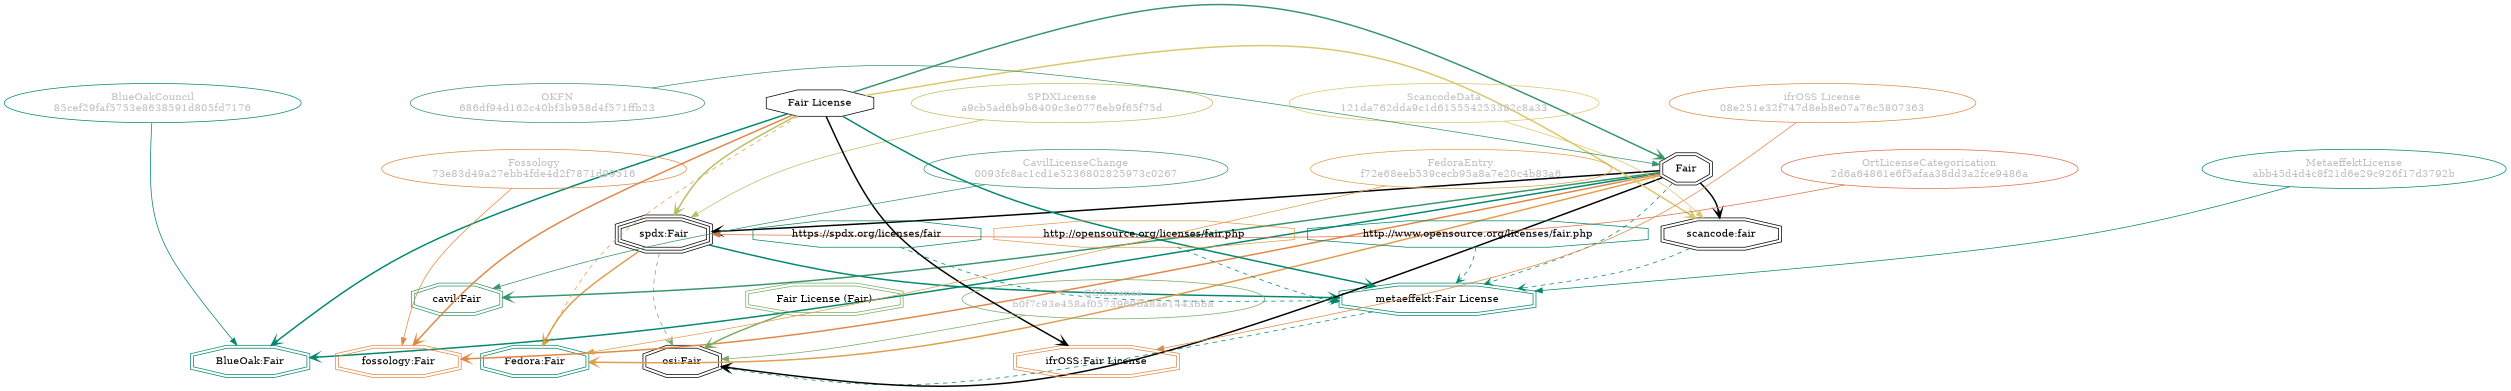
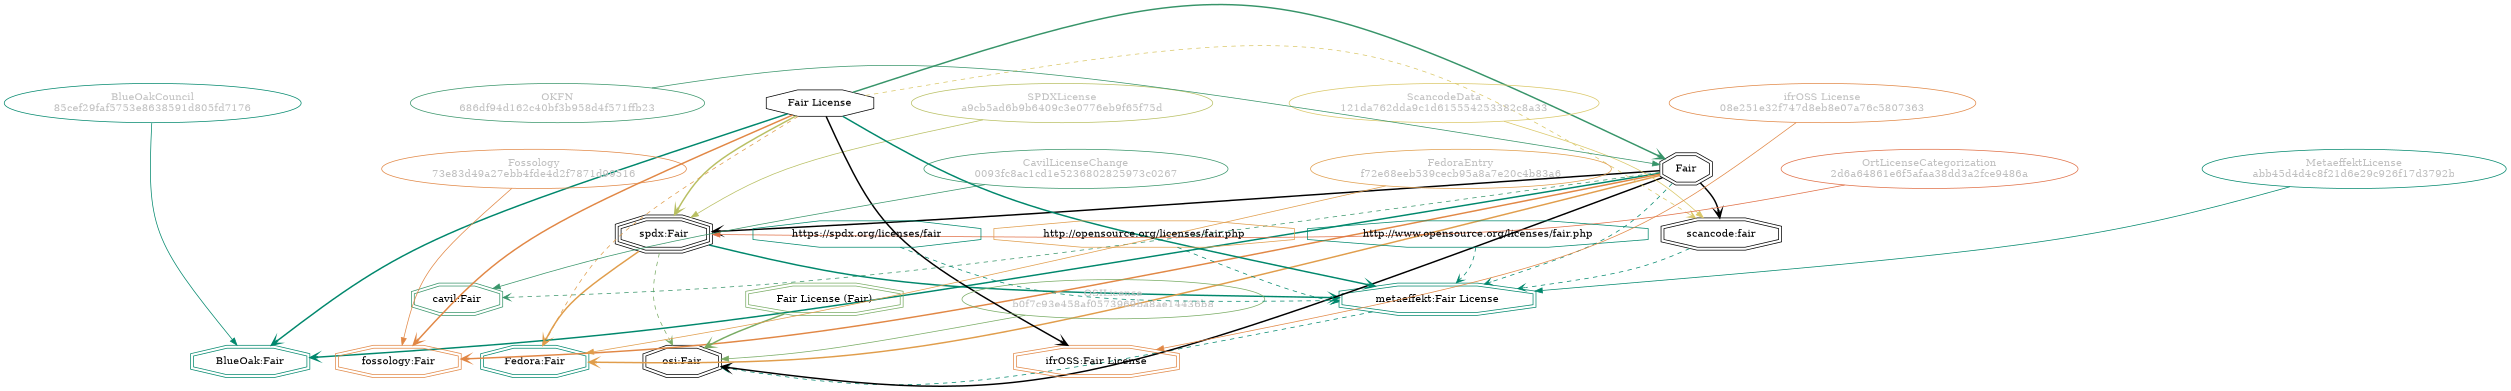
(1295, 48) -> (1295, 48)
(1058, 253) -> (1058, 253)
(1261, 280) -> (1261, 280)
